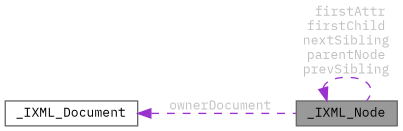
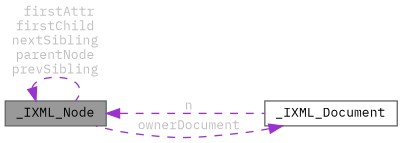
none -> (192, 113)
